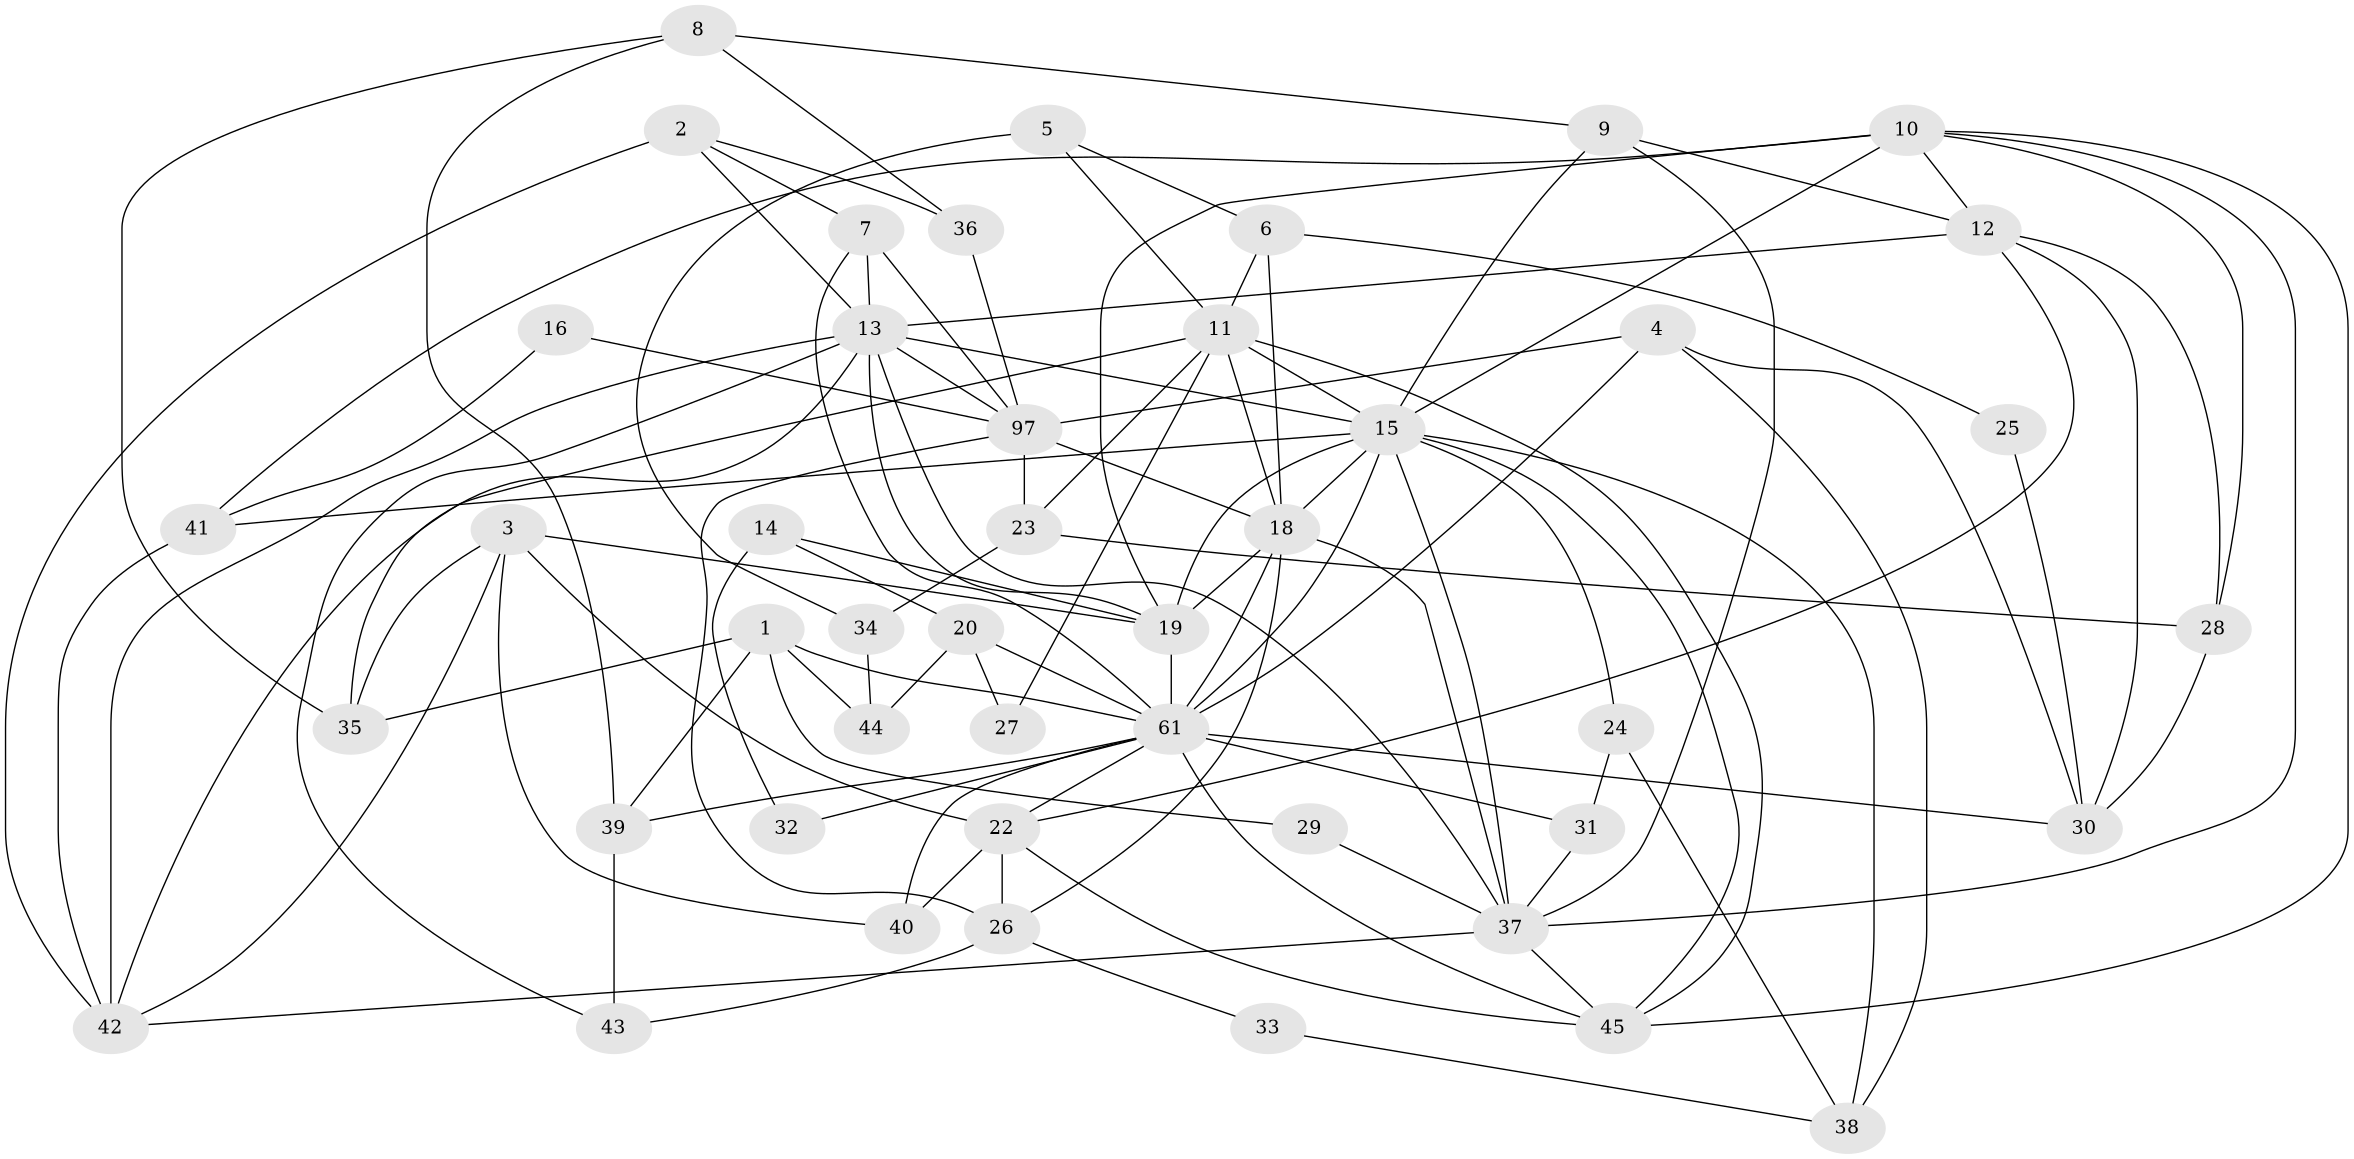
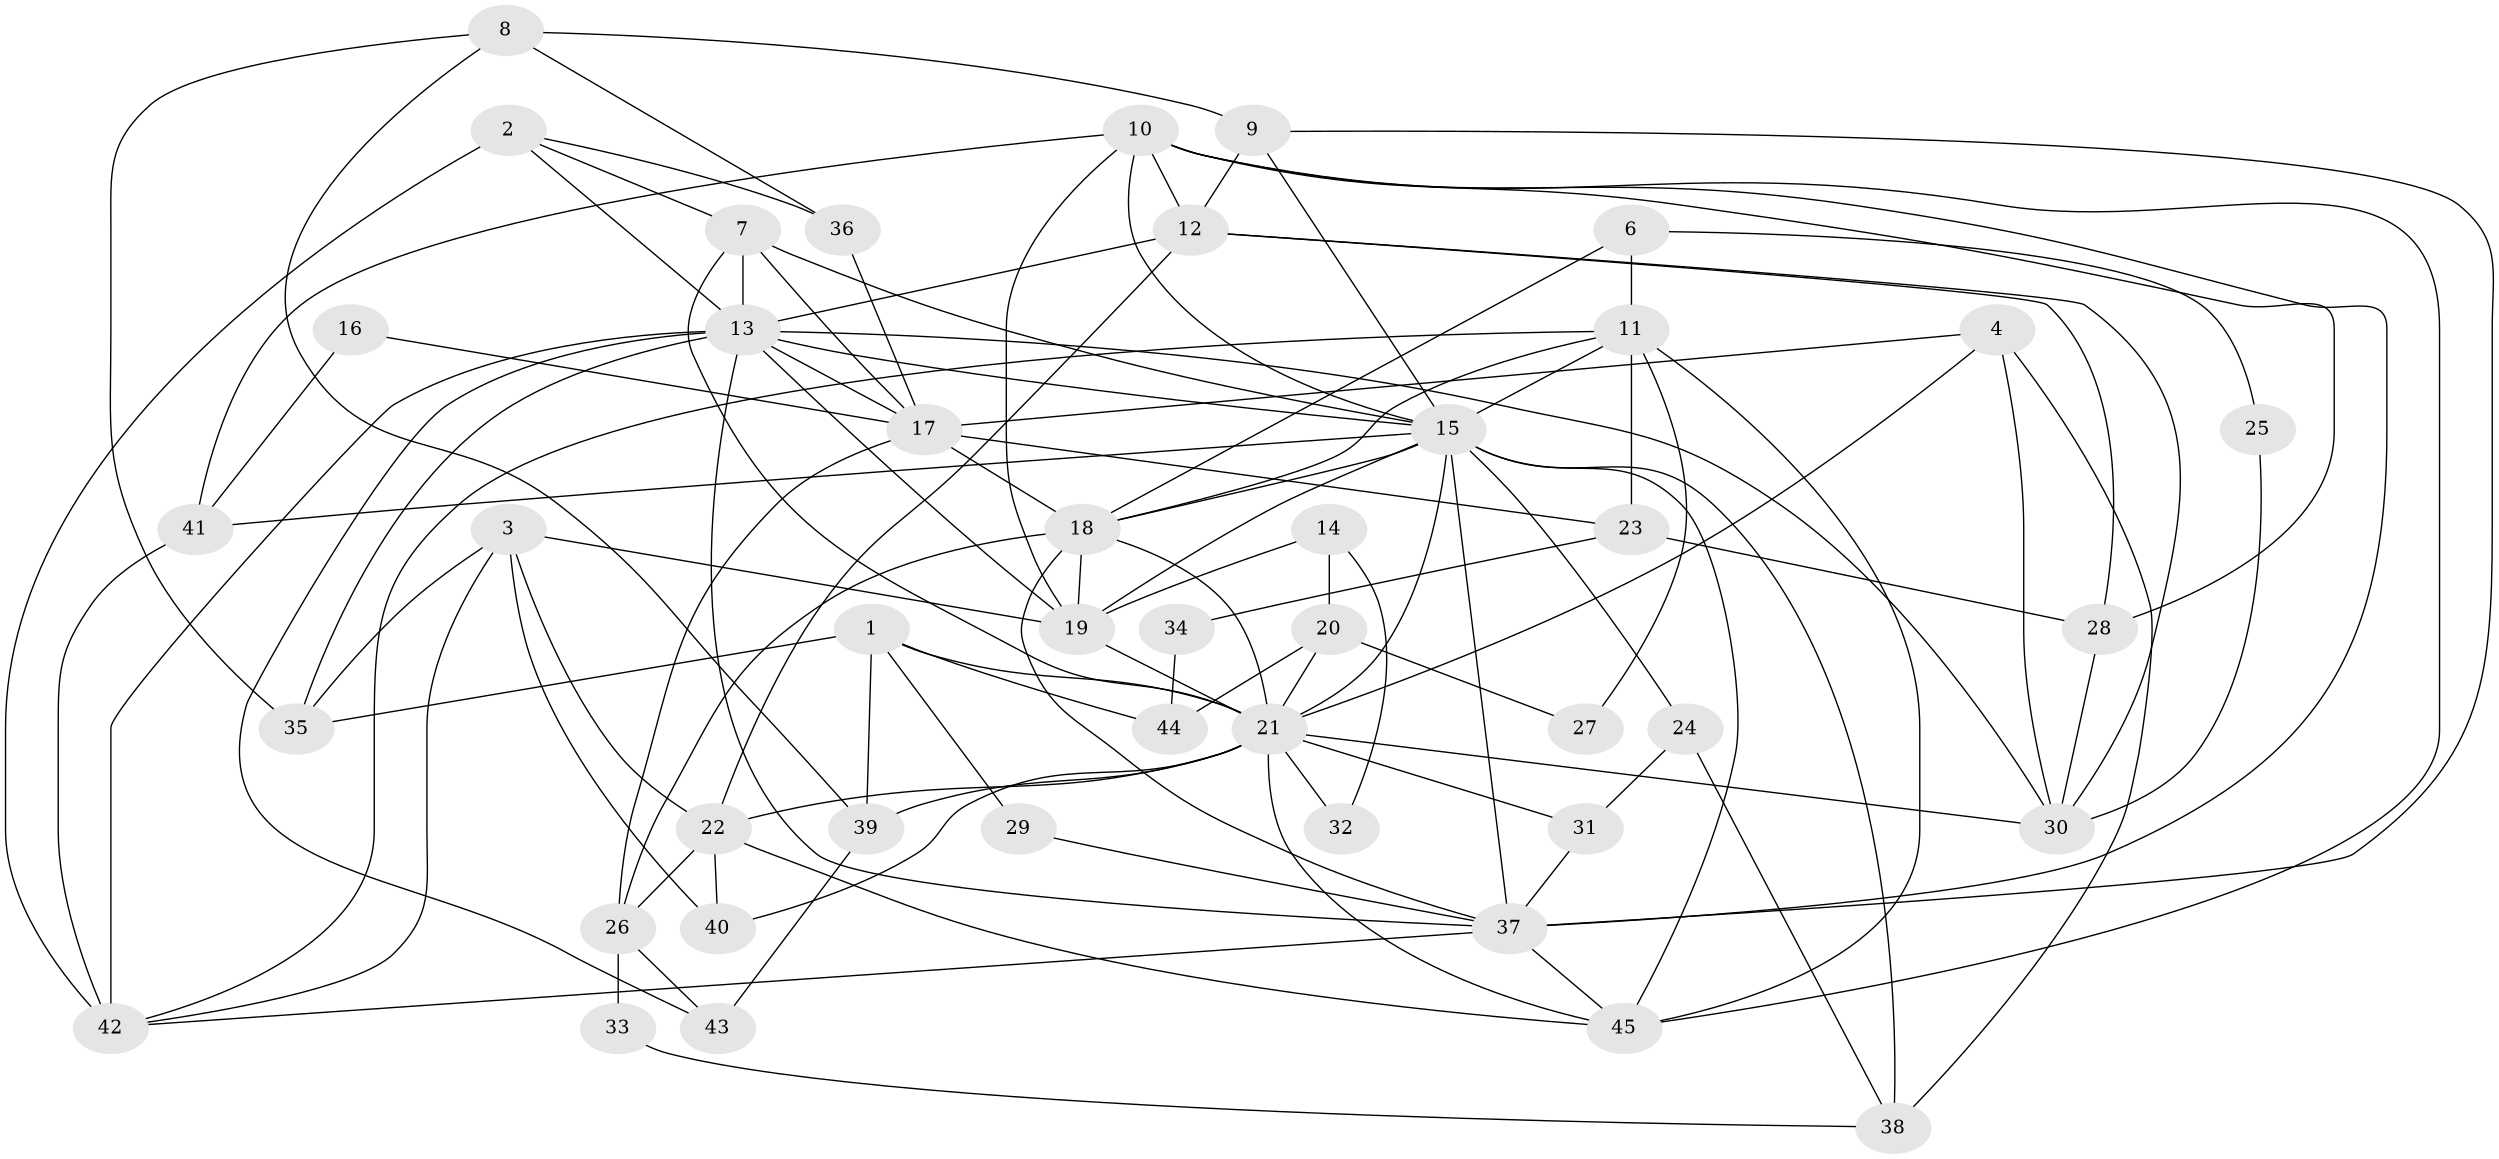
(1048, 130) -> none
none -> (1136, 365)
none -> (1454, 396)
(1024, 430) -> (925, 430)
(1171, 729) -> (1270, 729)
